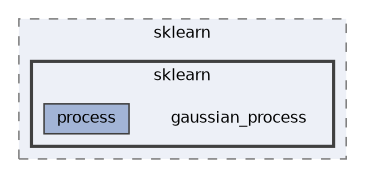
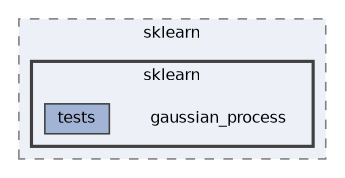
(87, 119) -> (77, 119)
